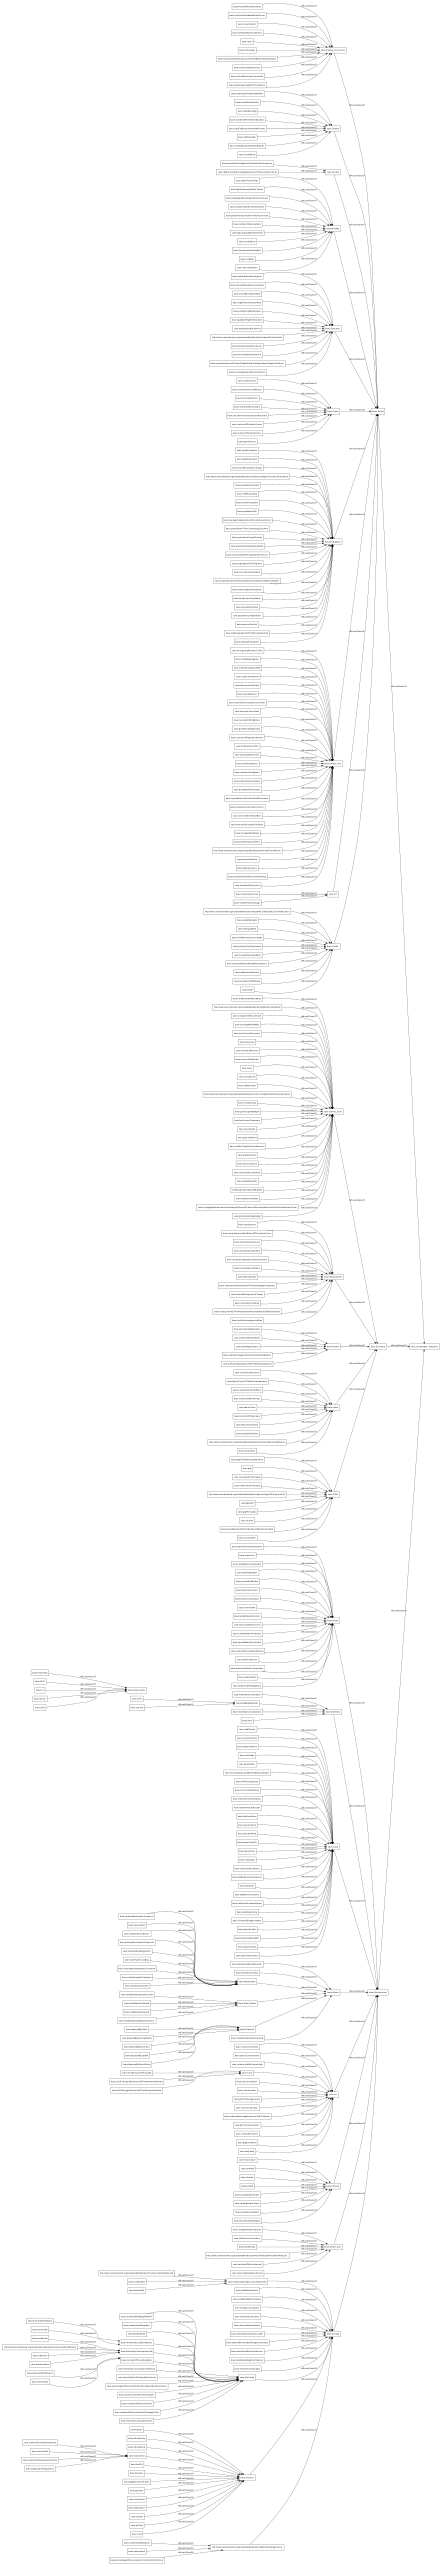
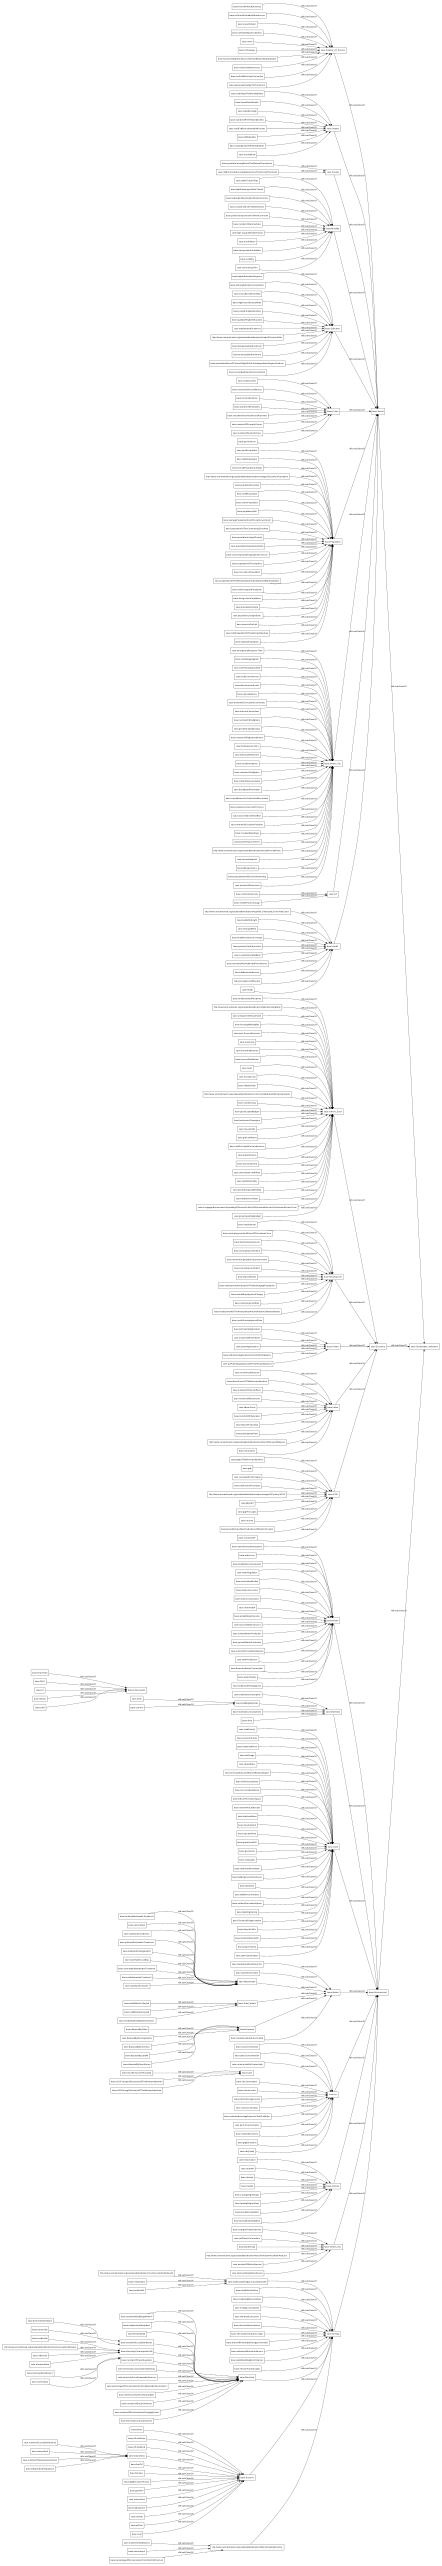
(247, 1190) -> (247, 1190)
(137, 1995) -> none
(292, 2076) -> none
